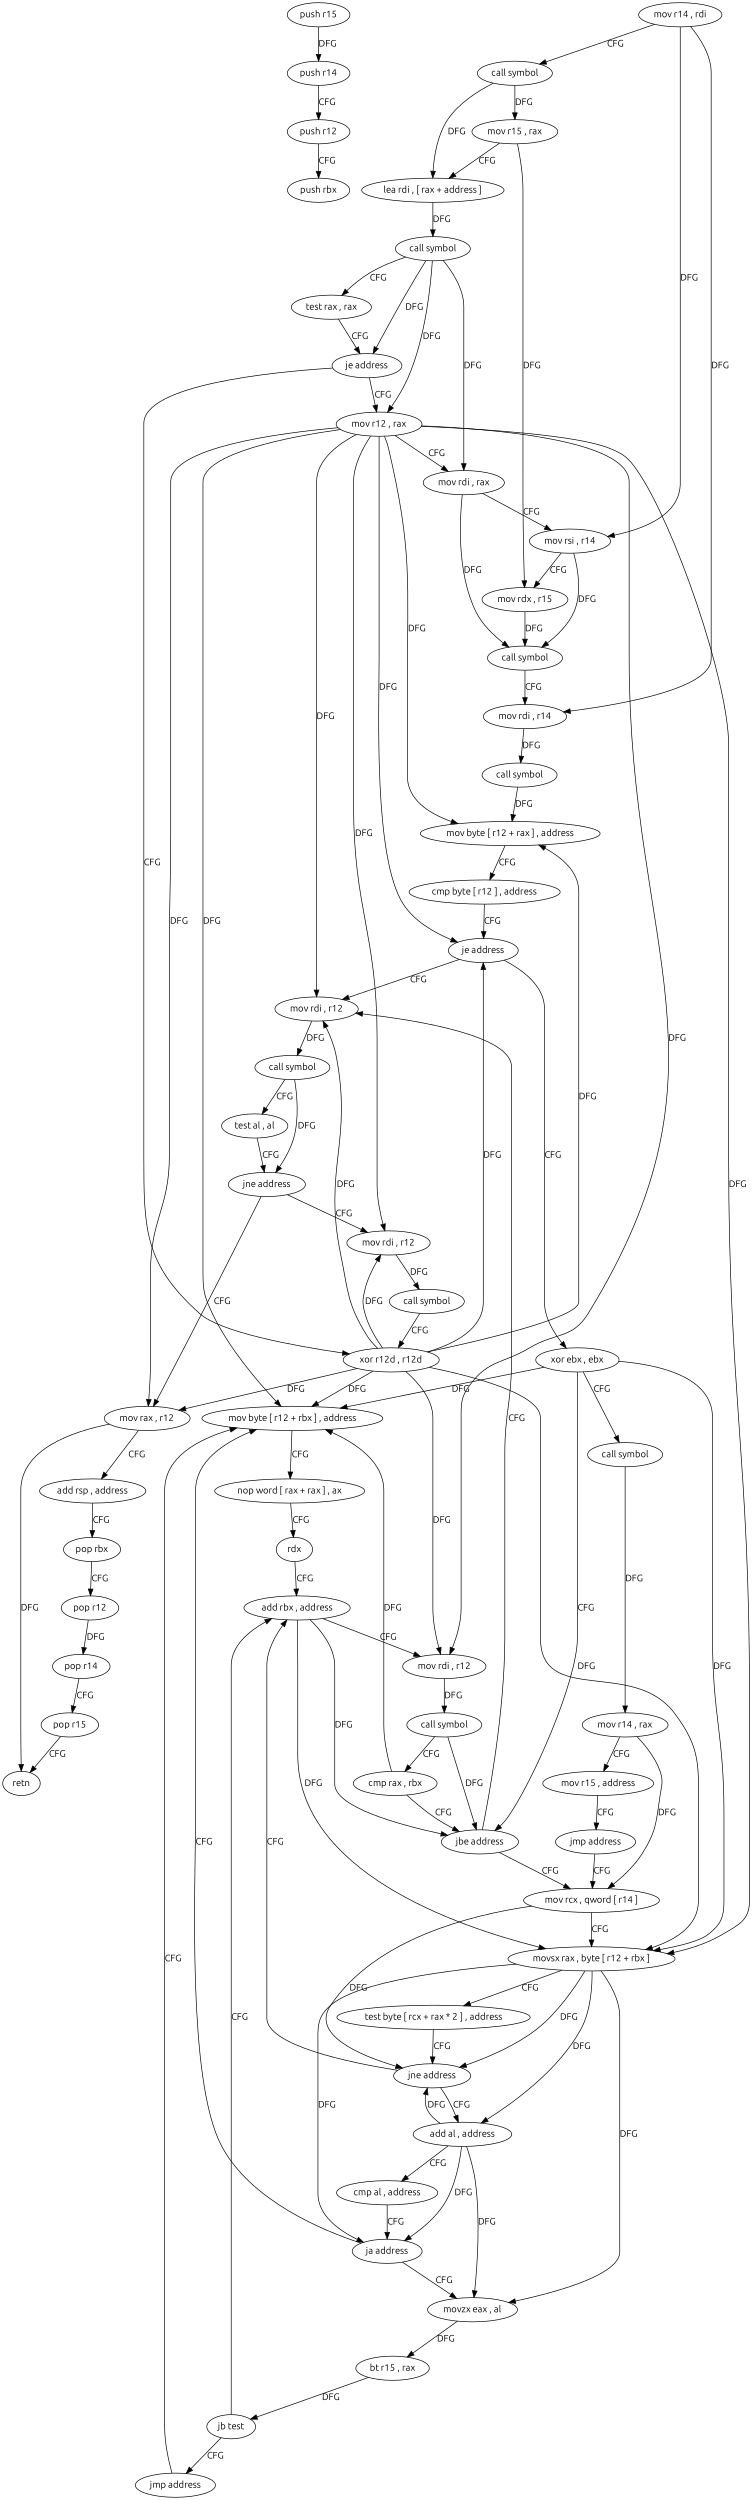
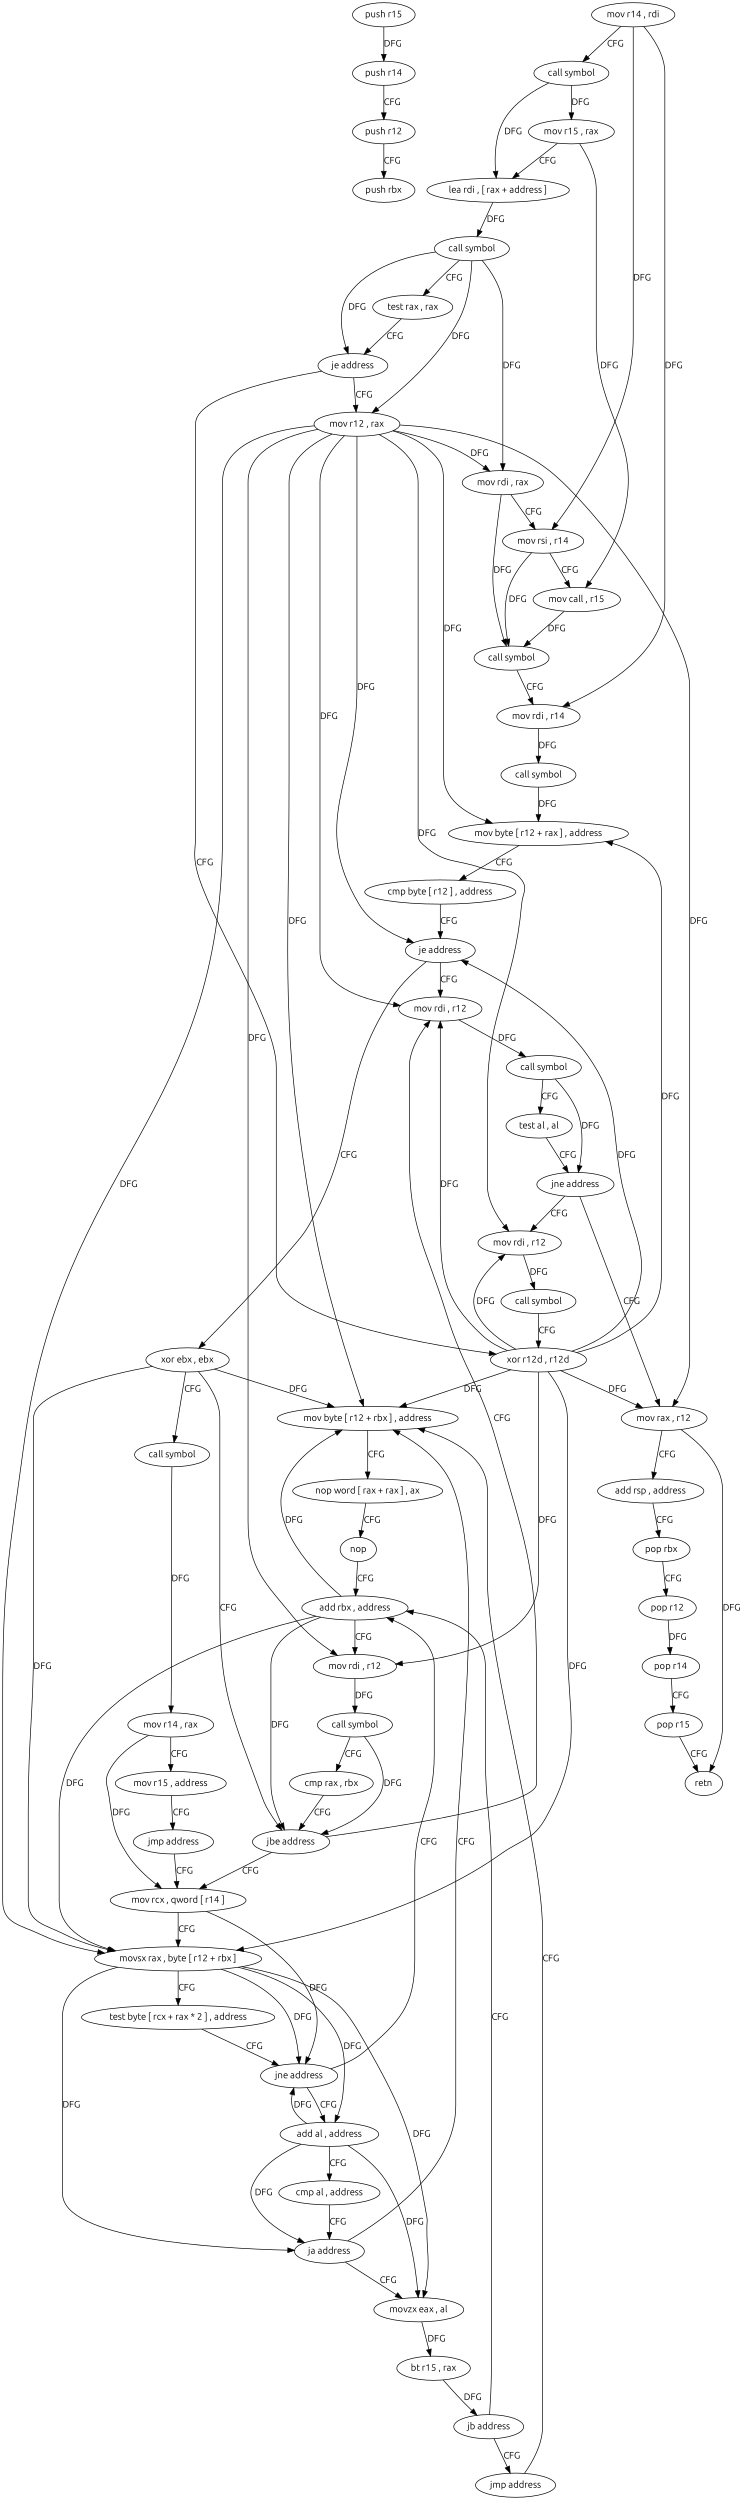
(437, 453) -> (480, 453)
(525, 600) -> (577, 600)
(294, 1549) -> (358, 1549)
(384, 1590) -> (282, 1513)
(231, 2427) -> (489, 2427)
